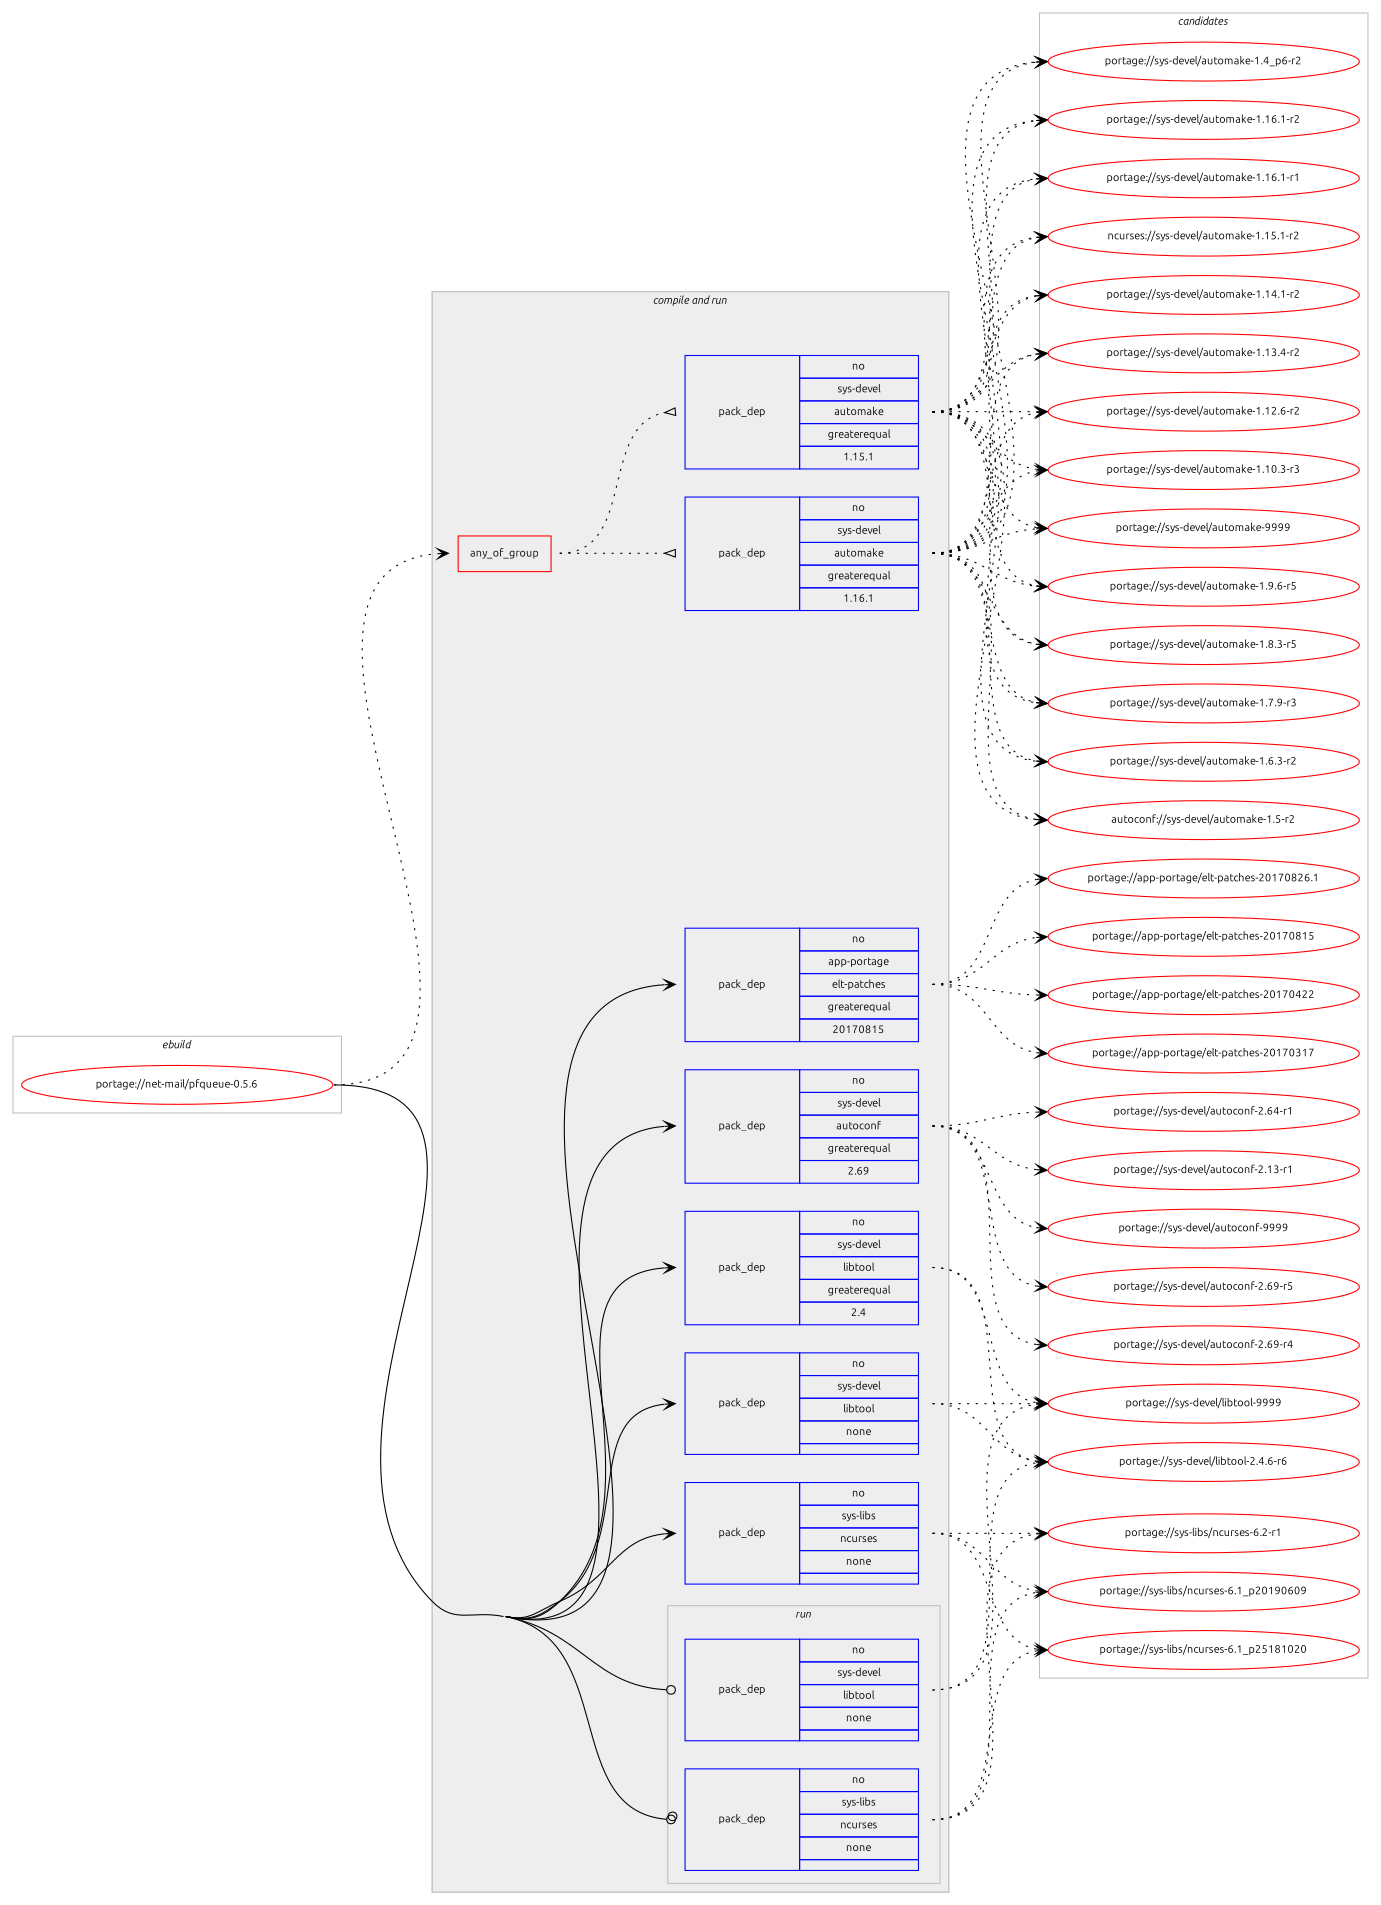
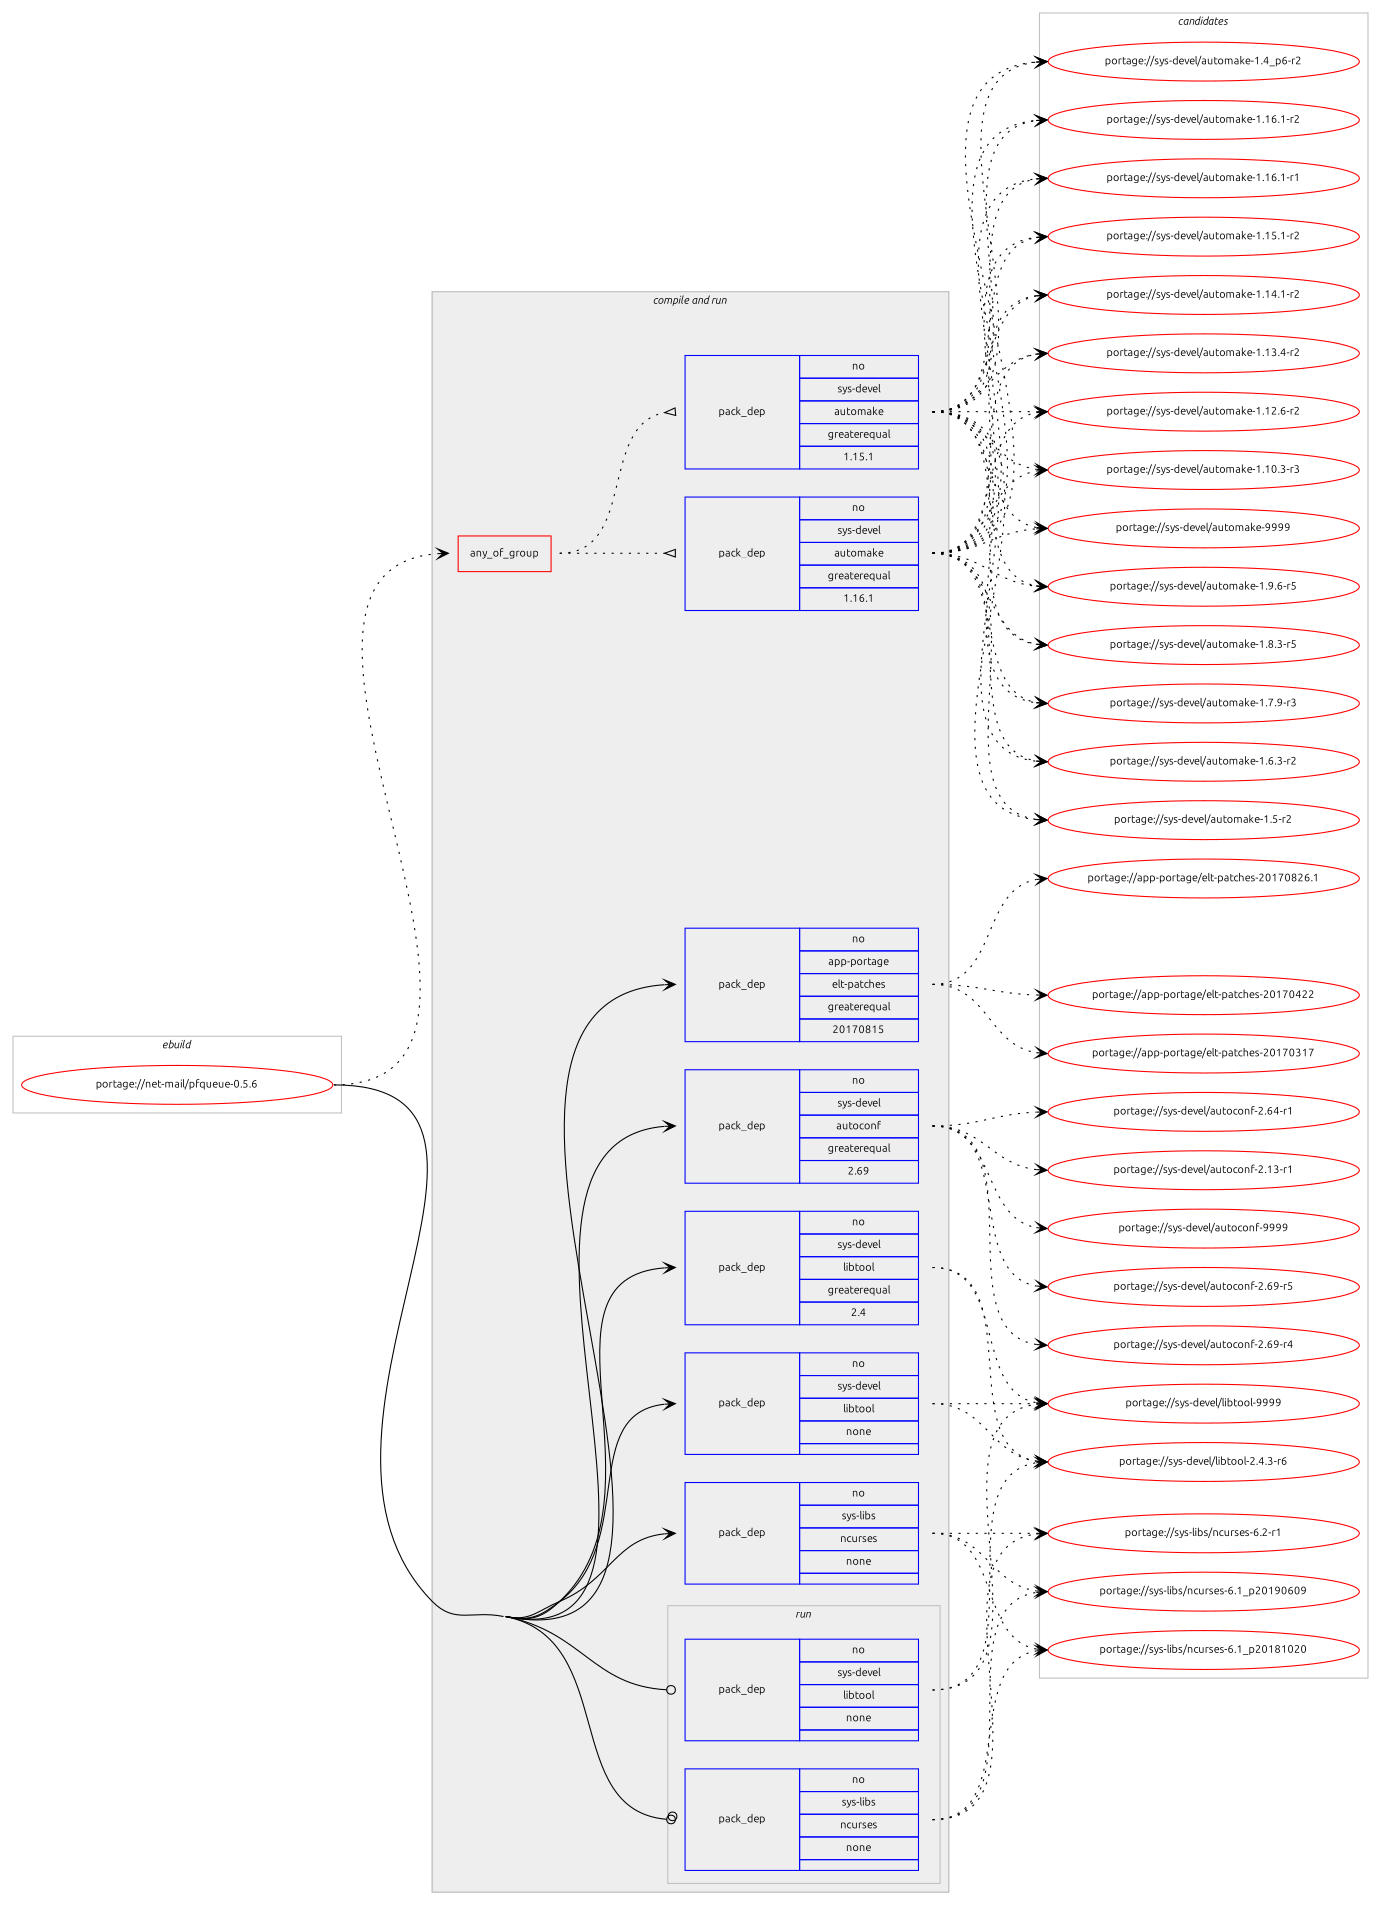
(1204, 237) -> (1204, 237)
(1204, 820) -> (1204, 820)
(1204, 937) -> none
(1204, 1462) -> (1204, 1462)
(1204, 1650) -> (1204, 1650)
